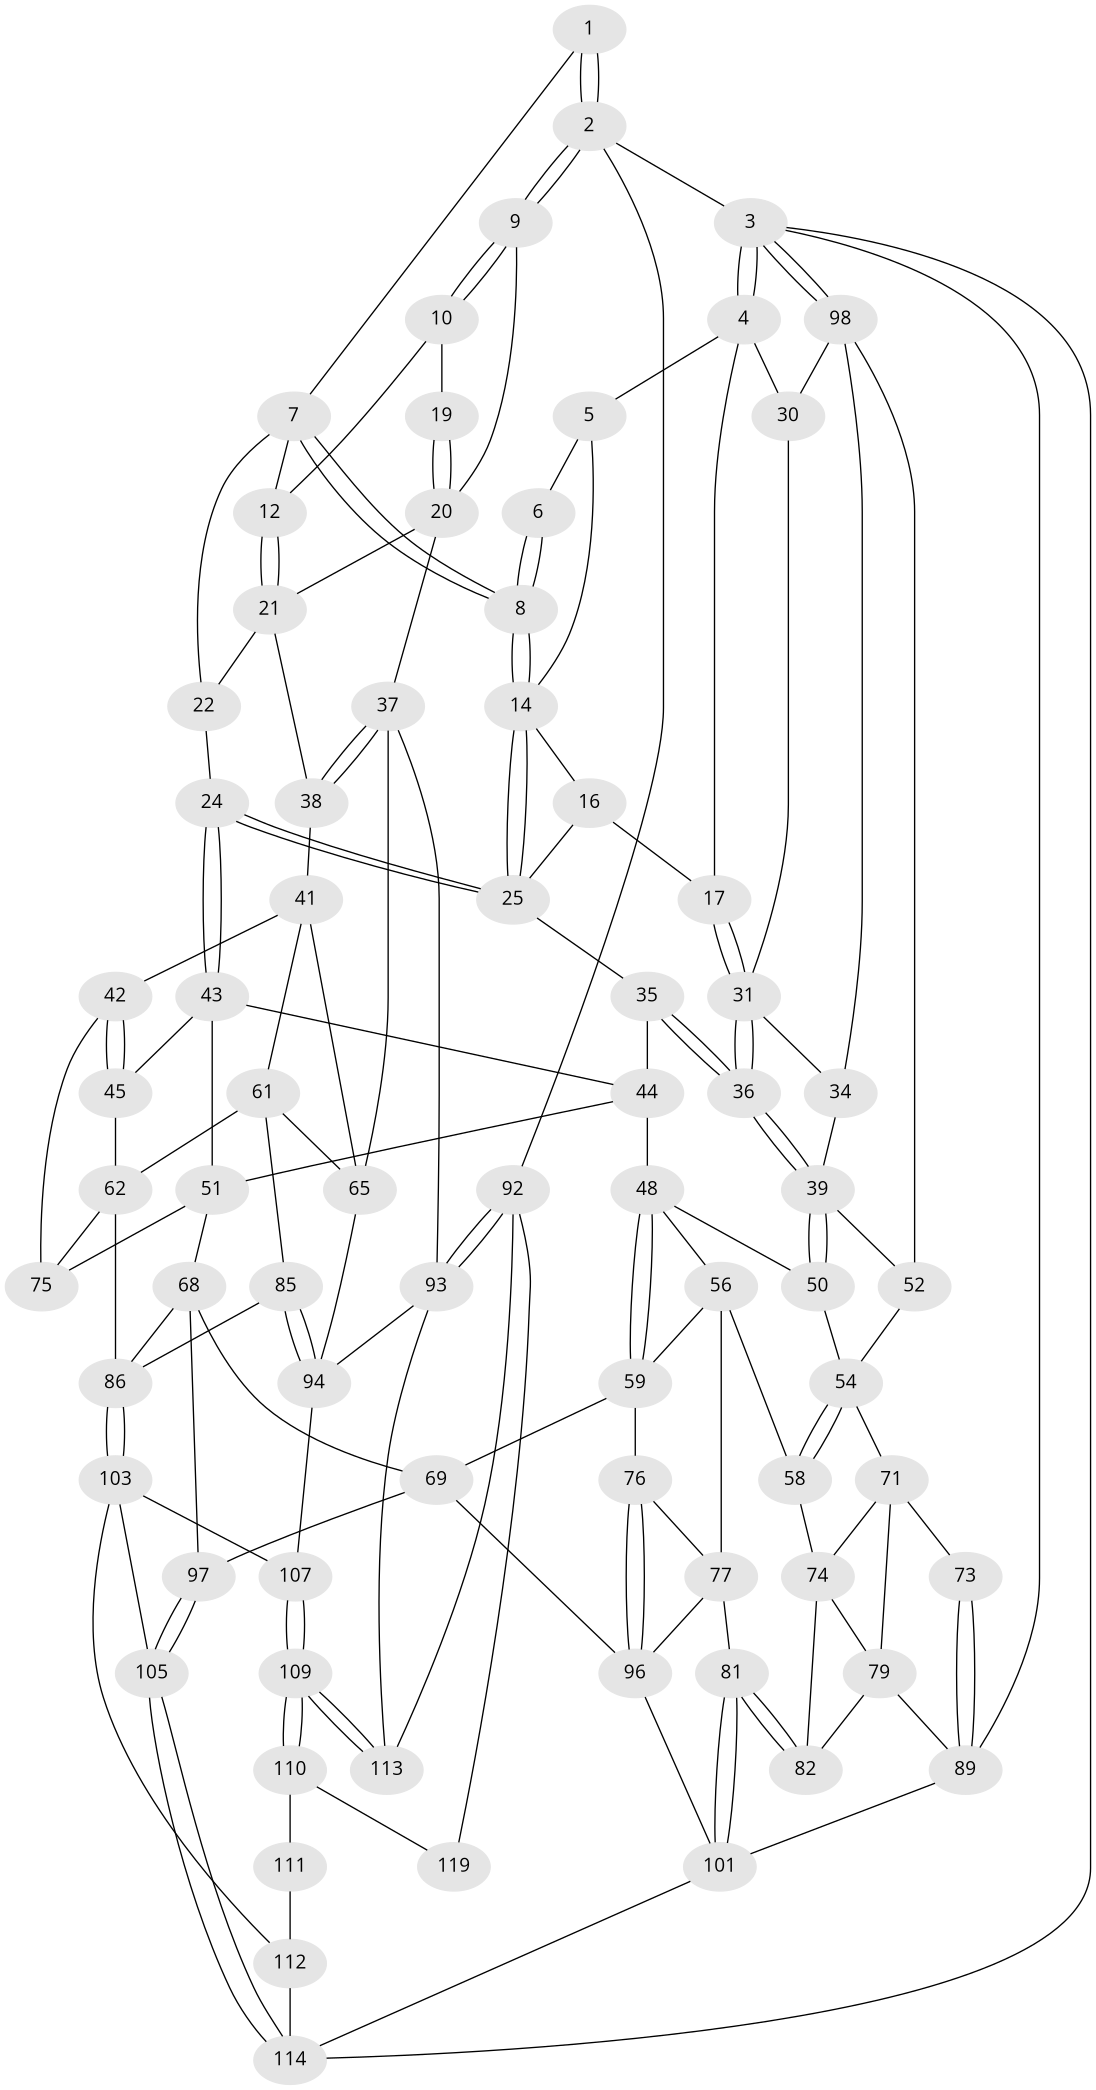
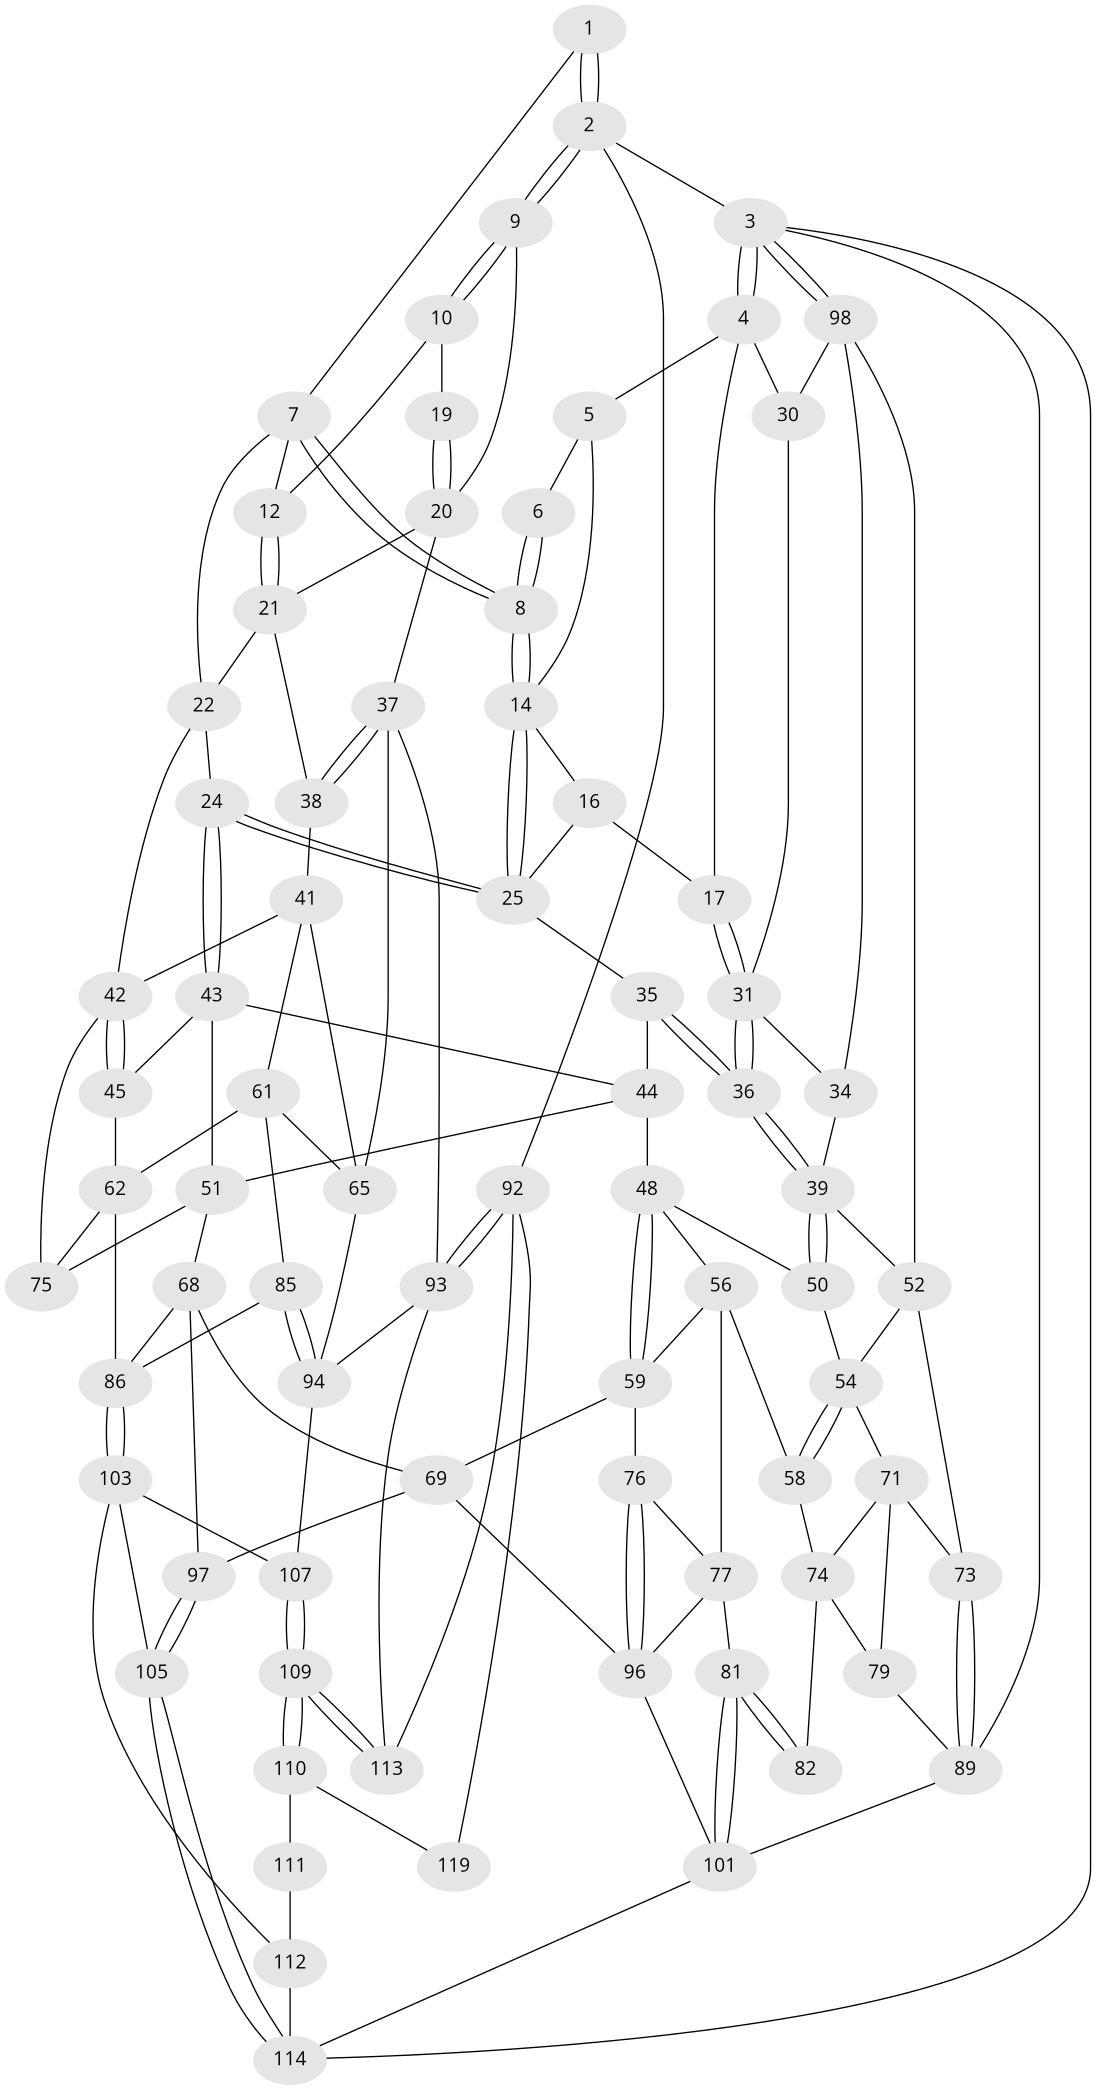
none -> (143, 847)
none -> (940, 1432)
(843, 1722) -> none
